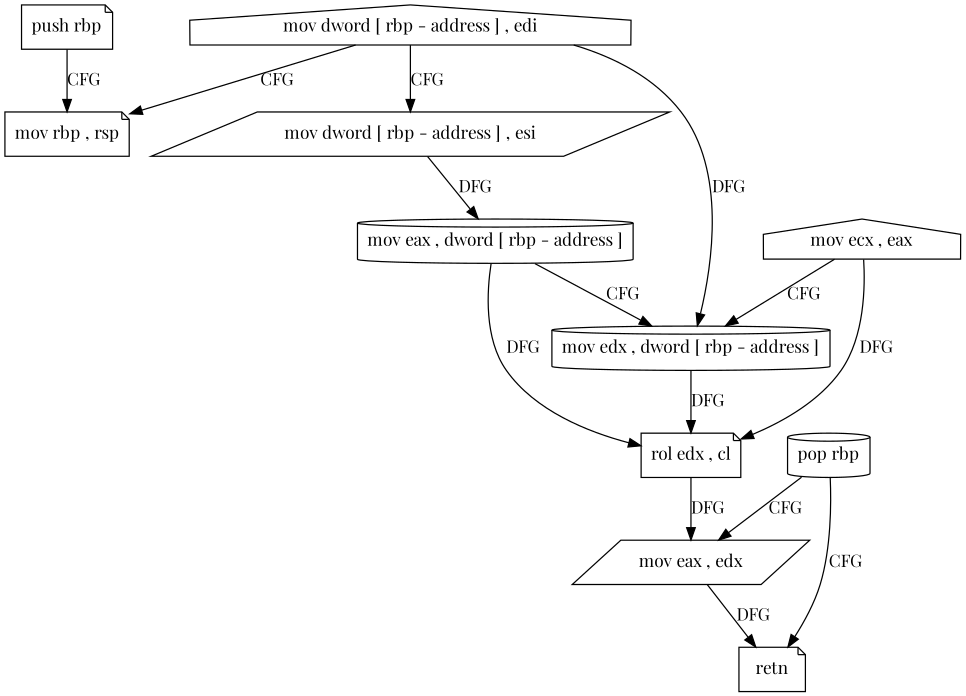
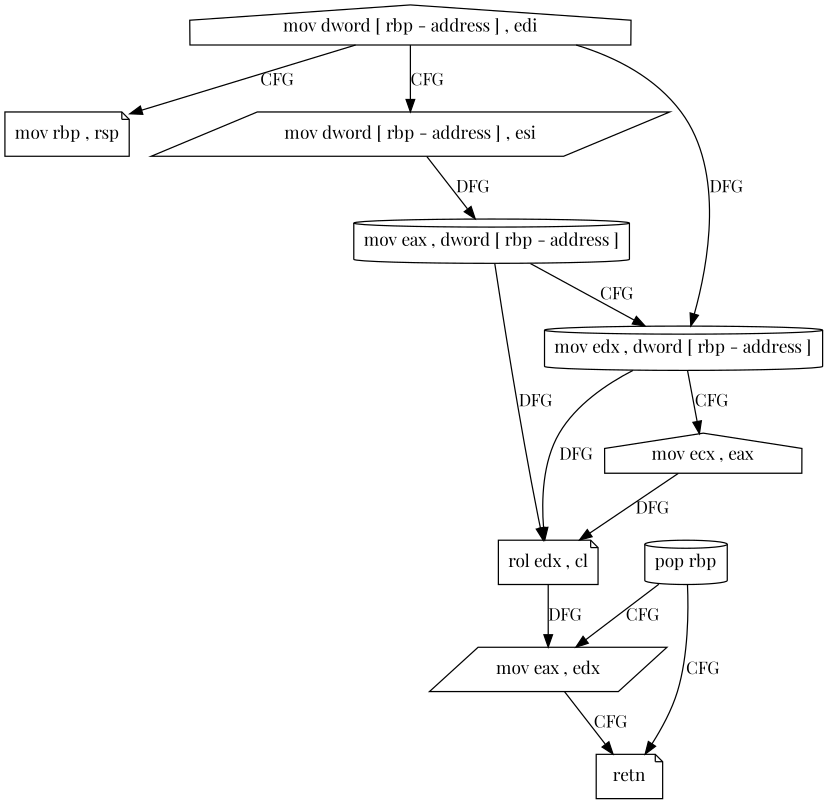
(67, 27) -> none
(785, 289) -> (692, 396)
(754, 616) -> (611, 723)
